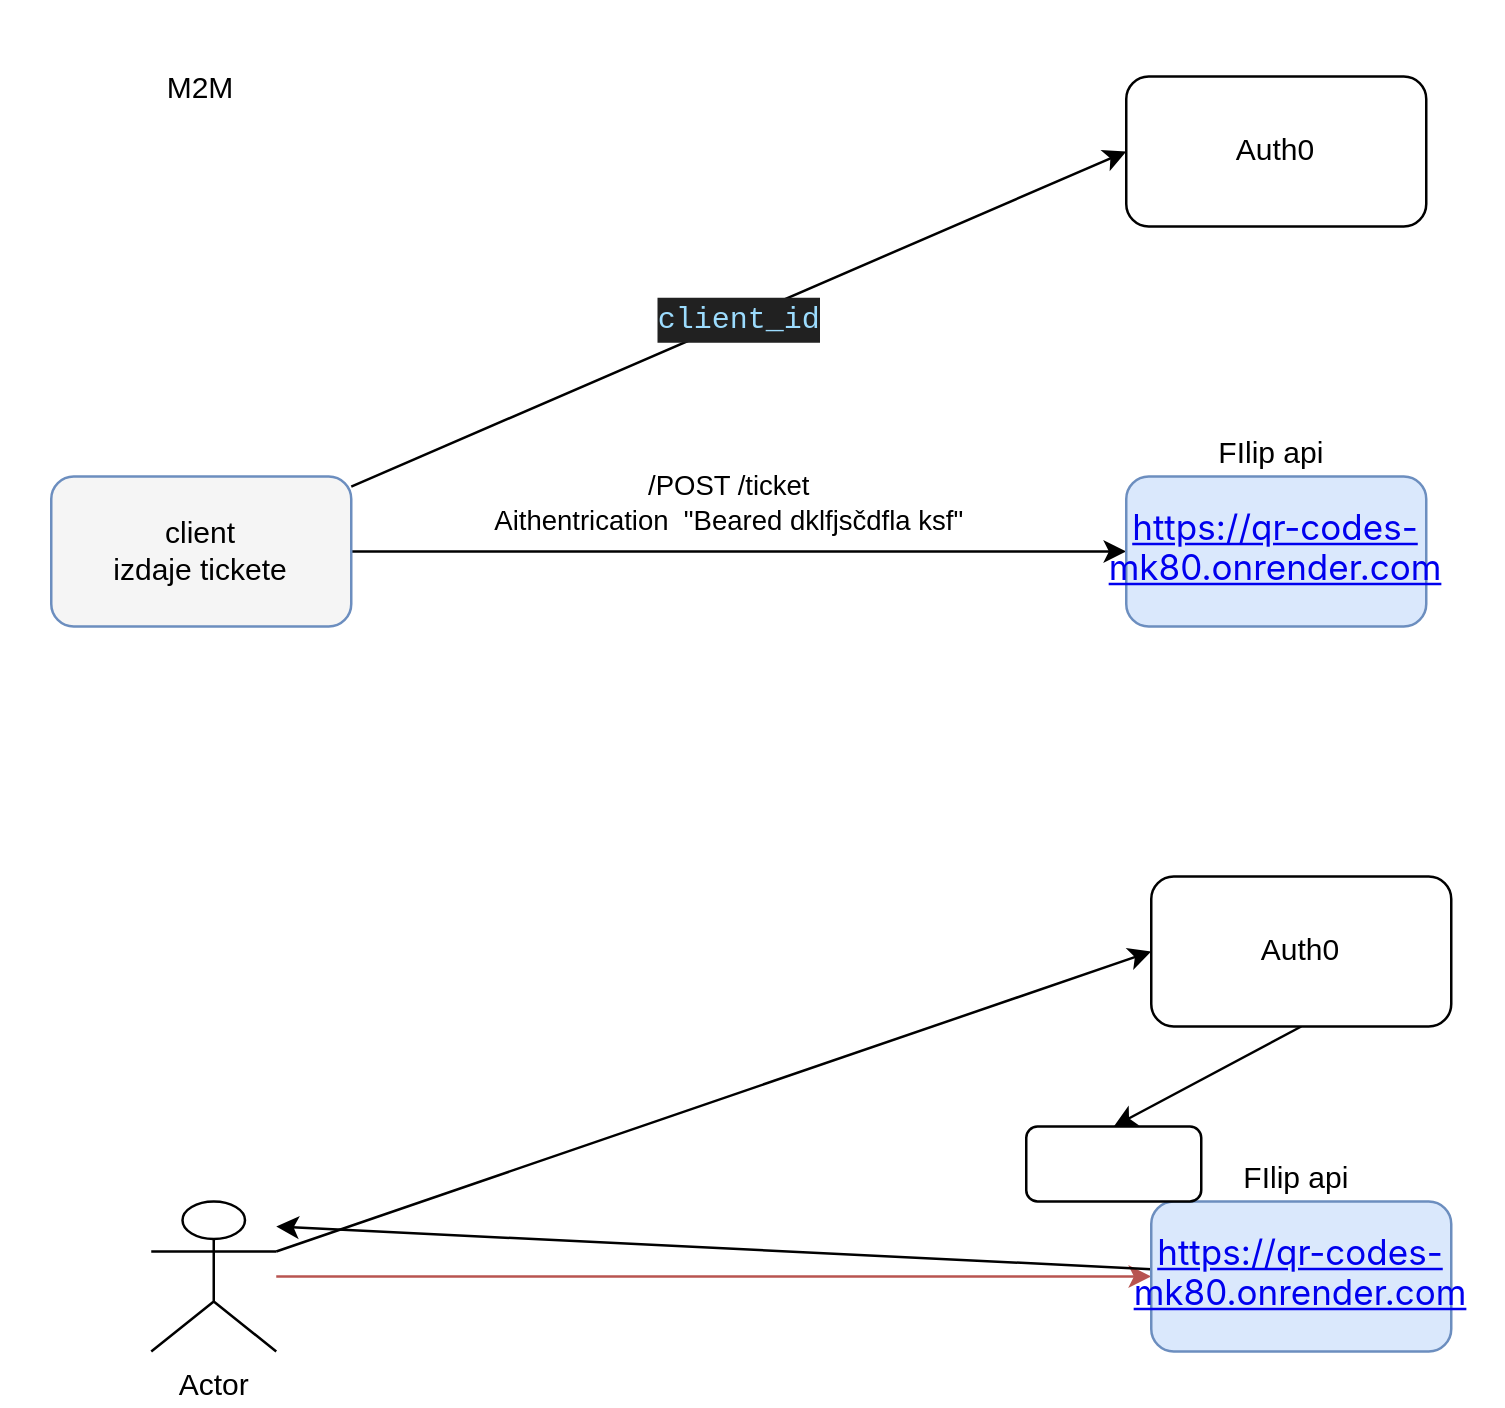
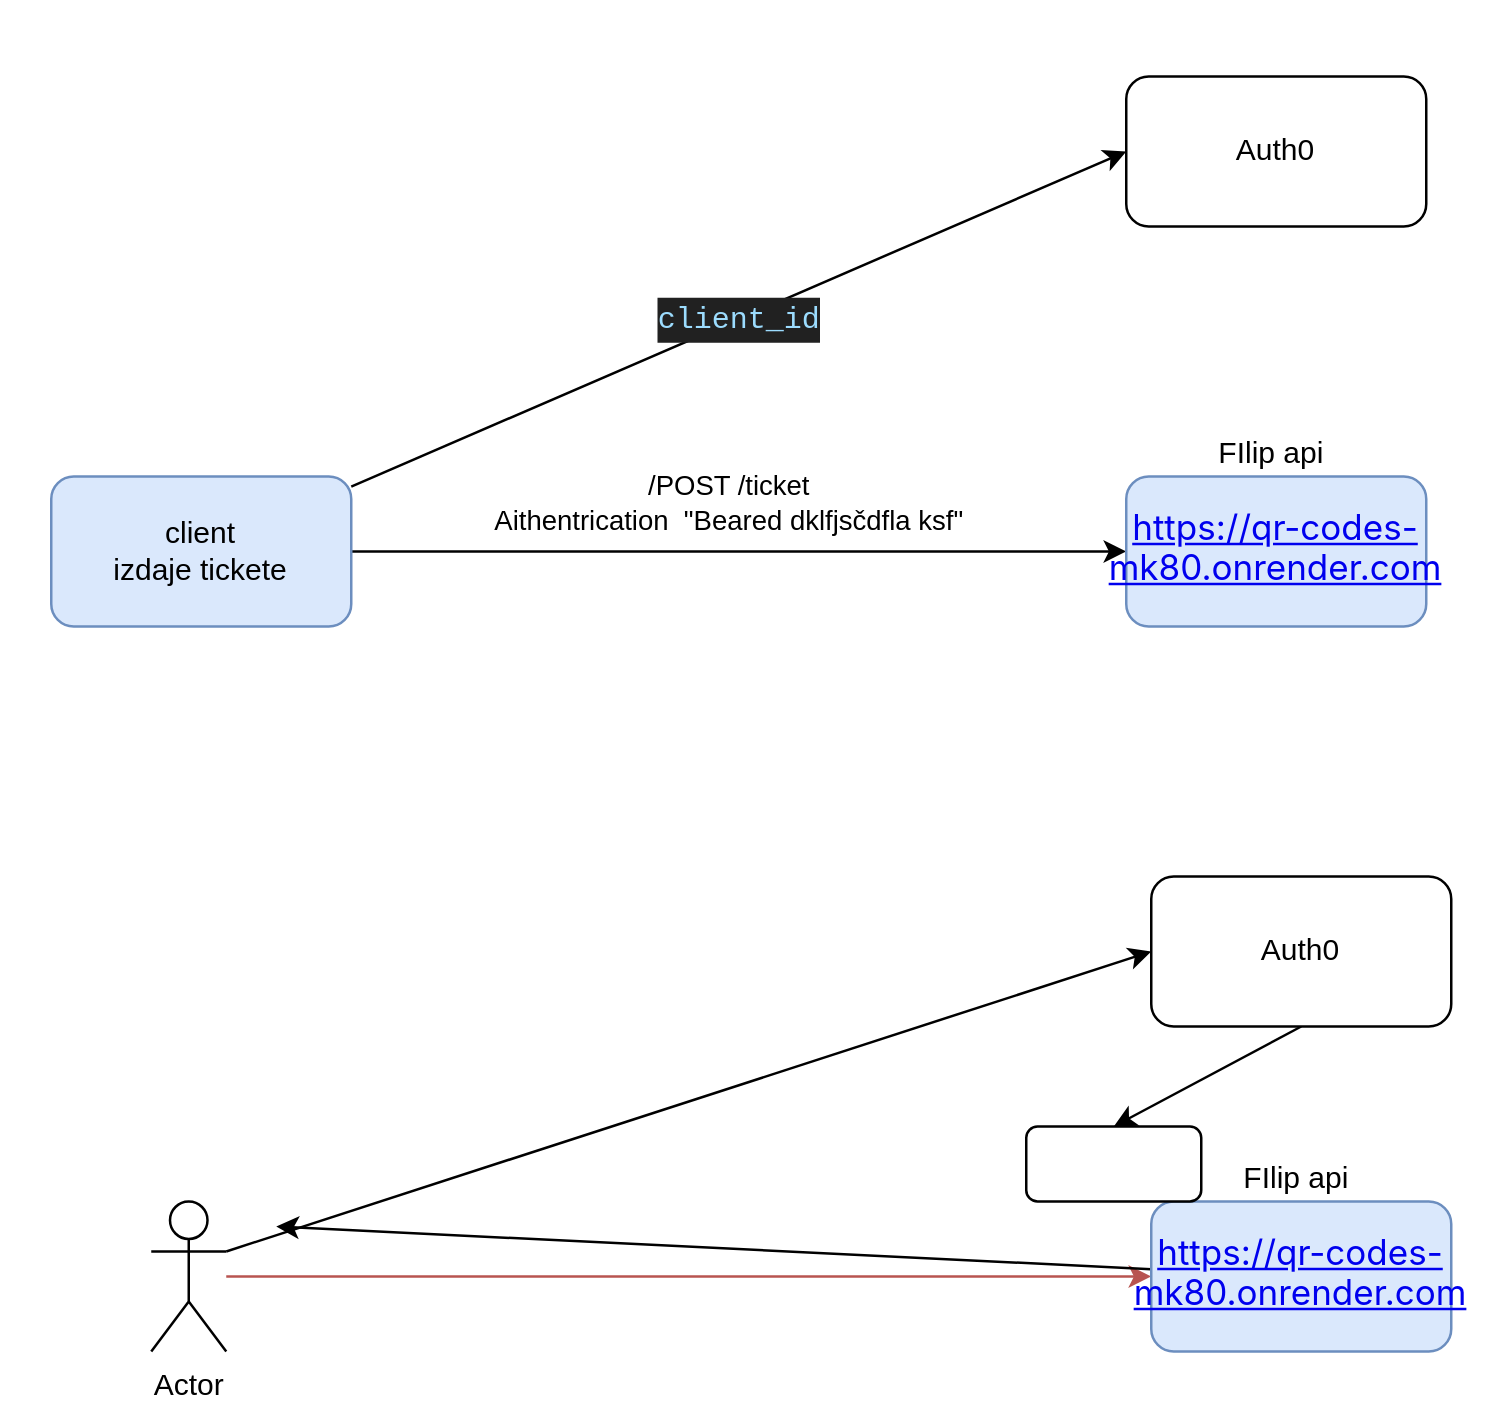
(201, 89) -> none
(201, 551) -> (201, 551)
(214, 1276) -> (189, 1276)
